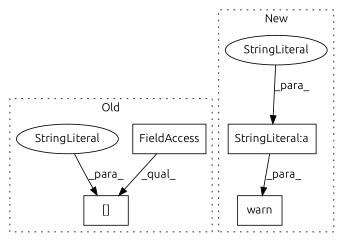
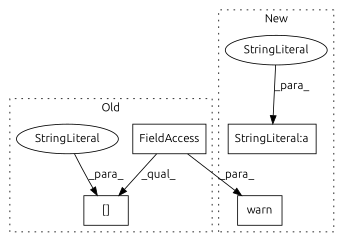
(267, 171) -> (207, 169)
